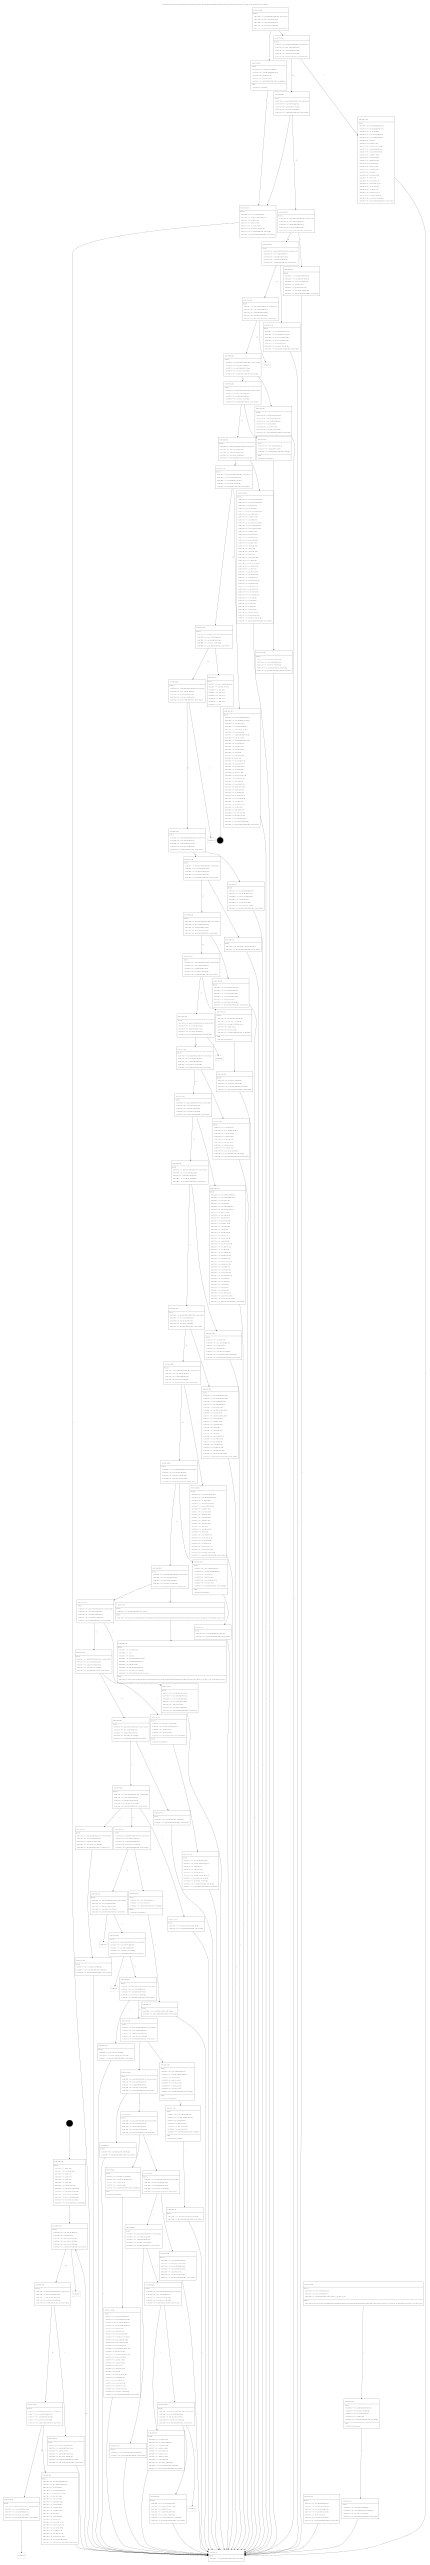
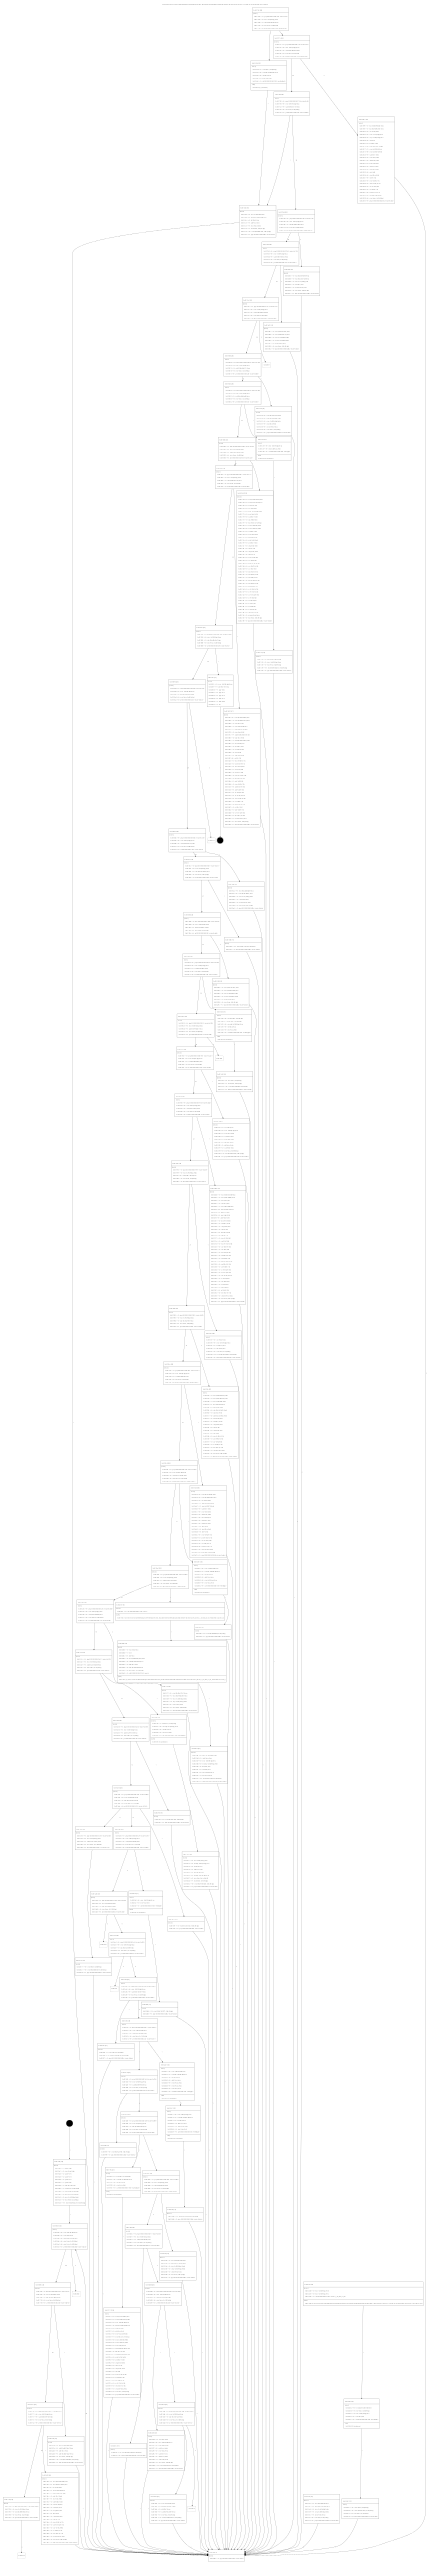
none -> (209, 1765)
